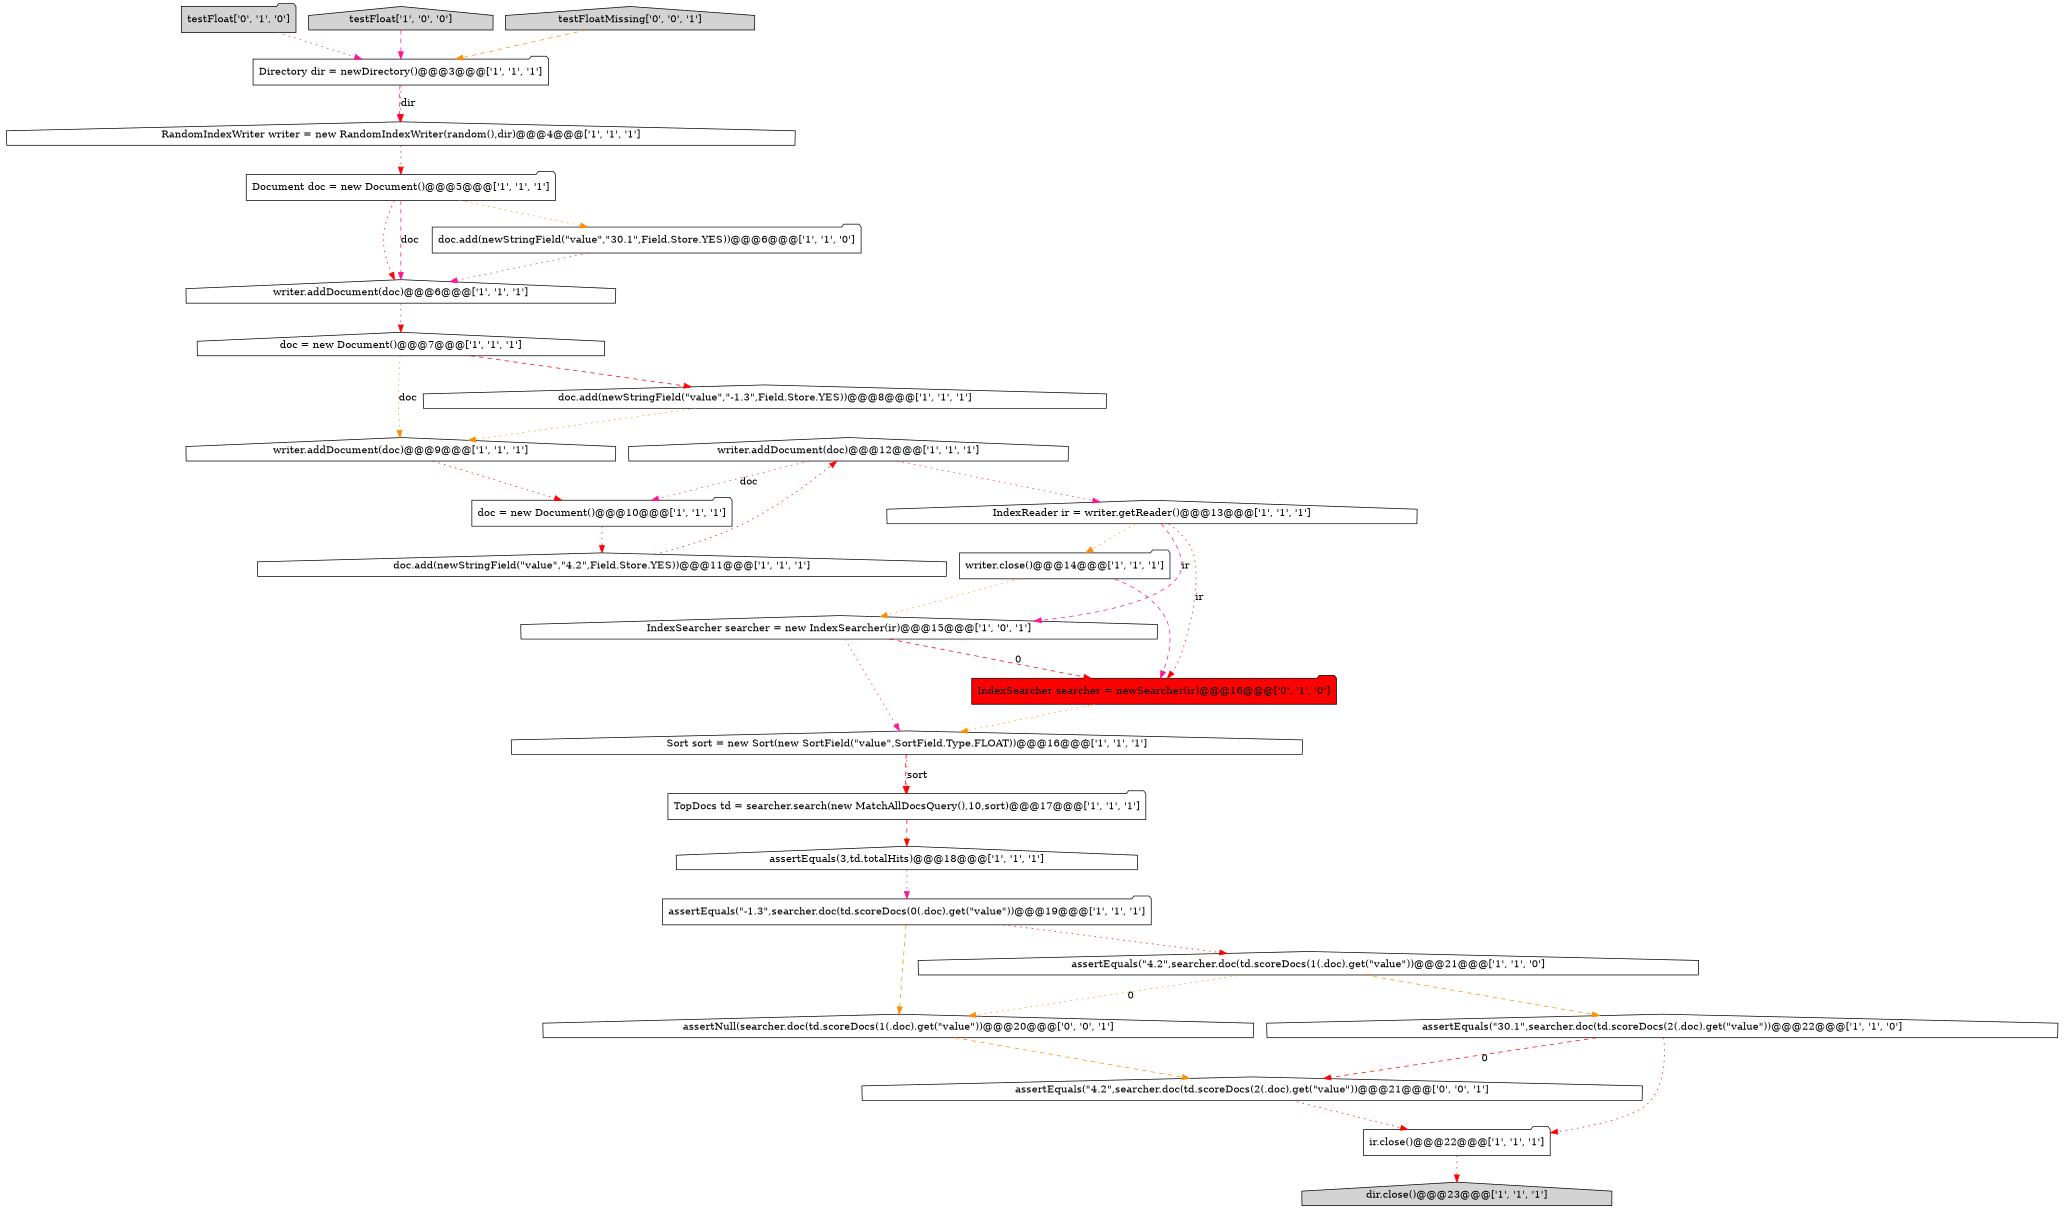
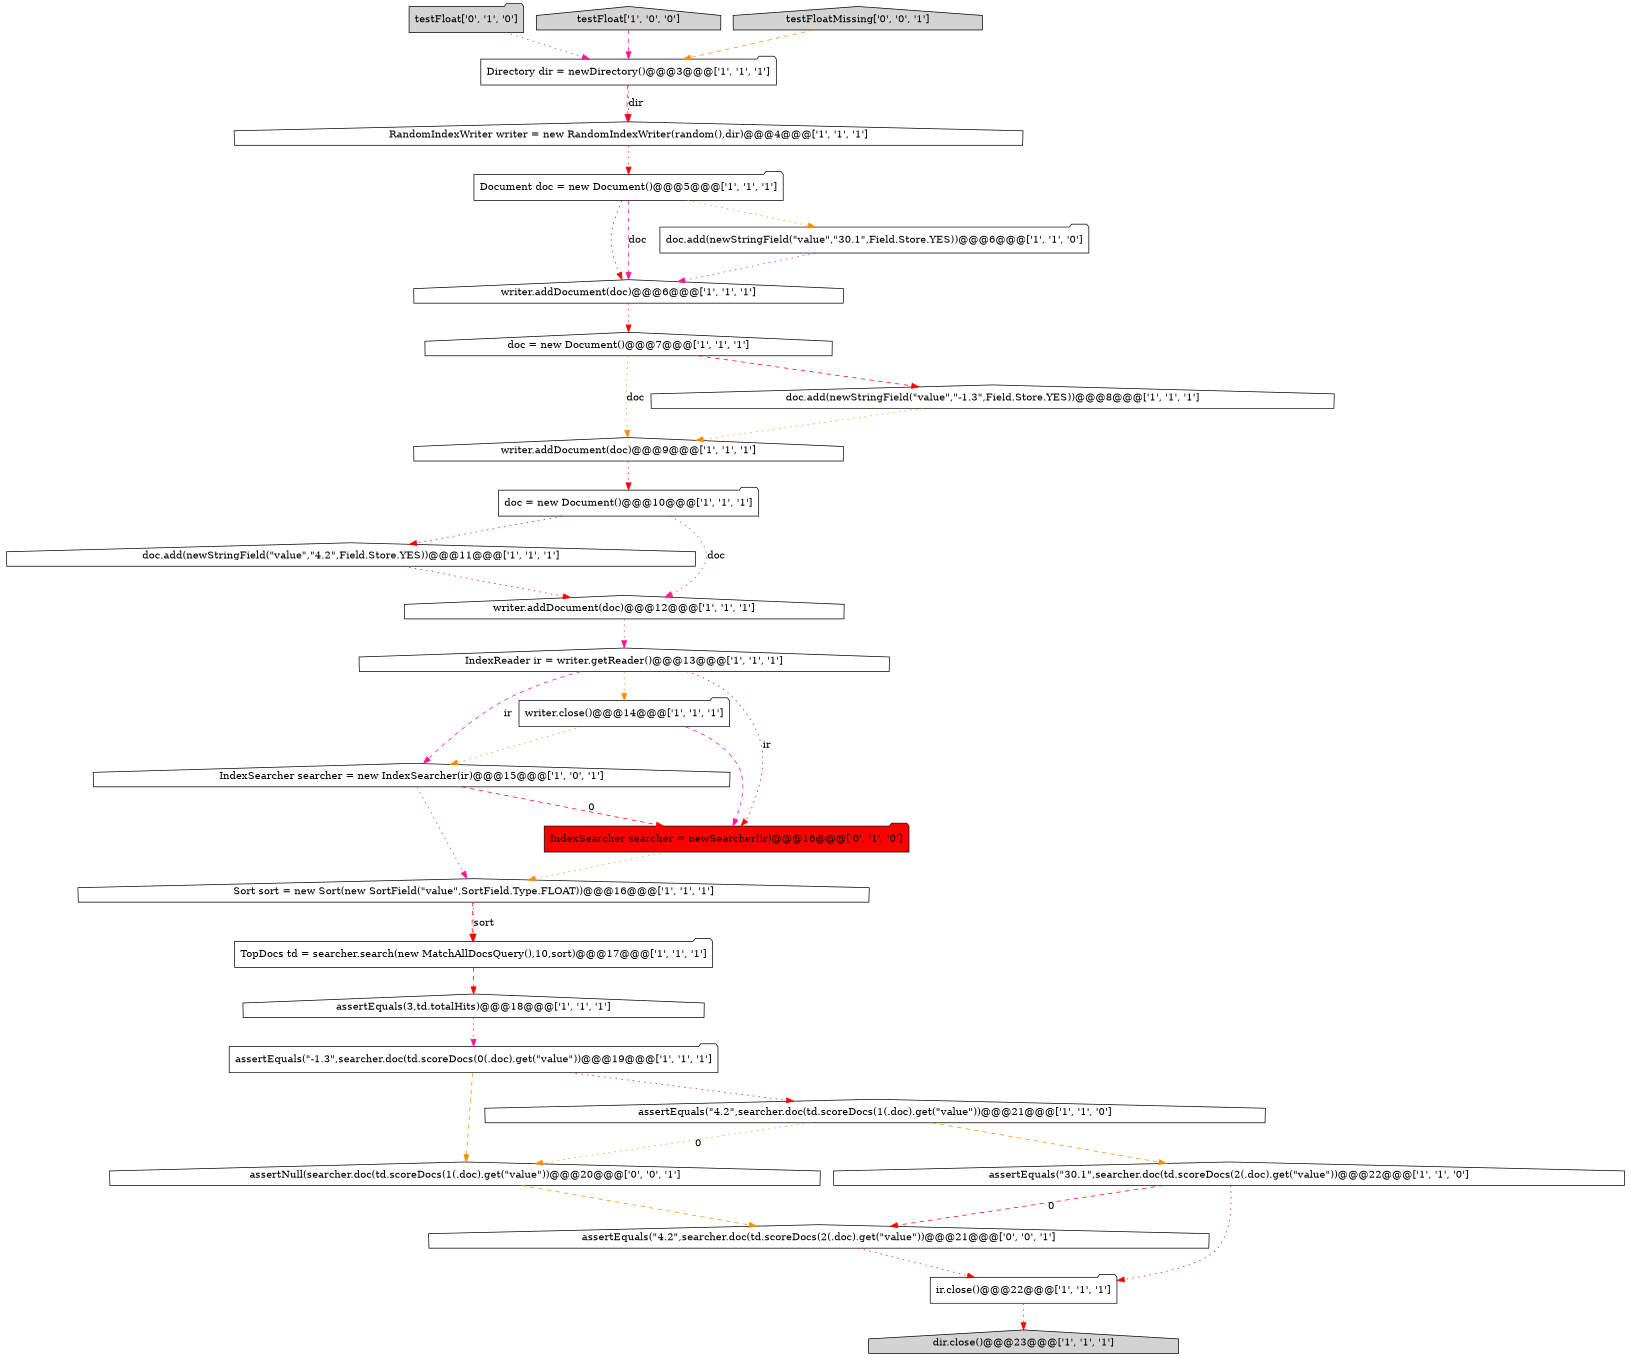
(734, 480) -> (706, 555)
